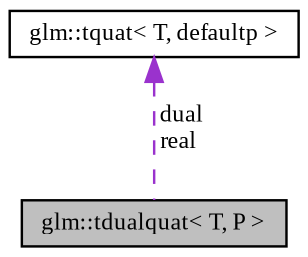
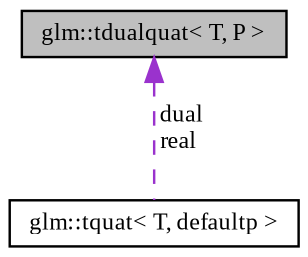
(154, 141) -> (154, 141)
